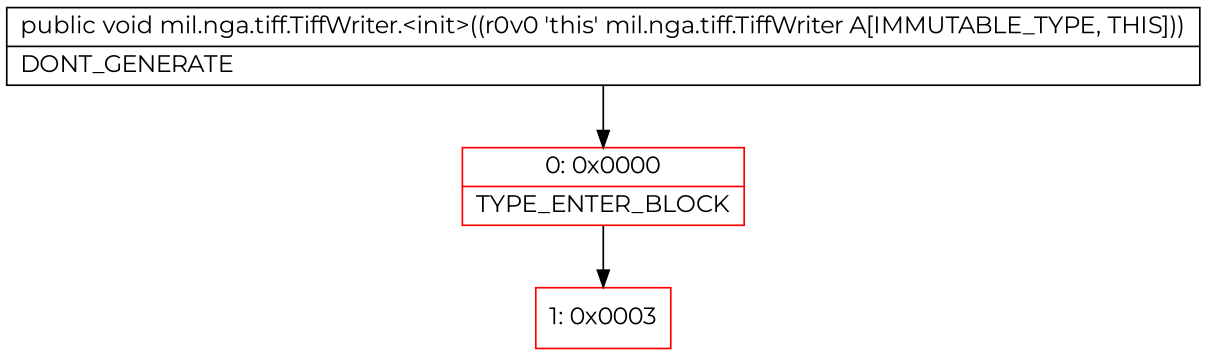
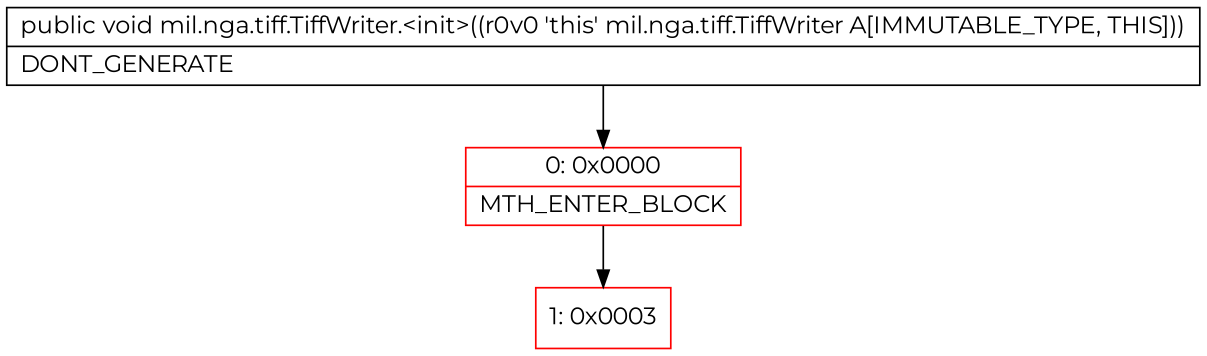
(603, 205) -> (603, 205)
